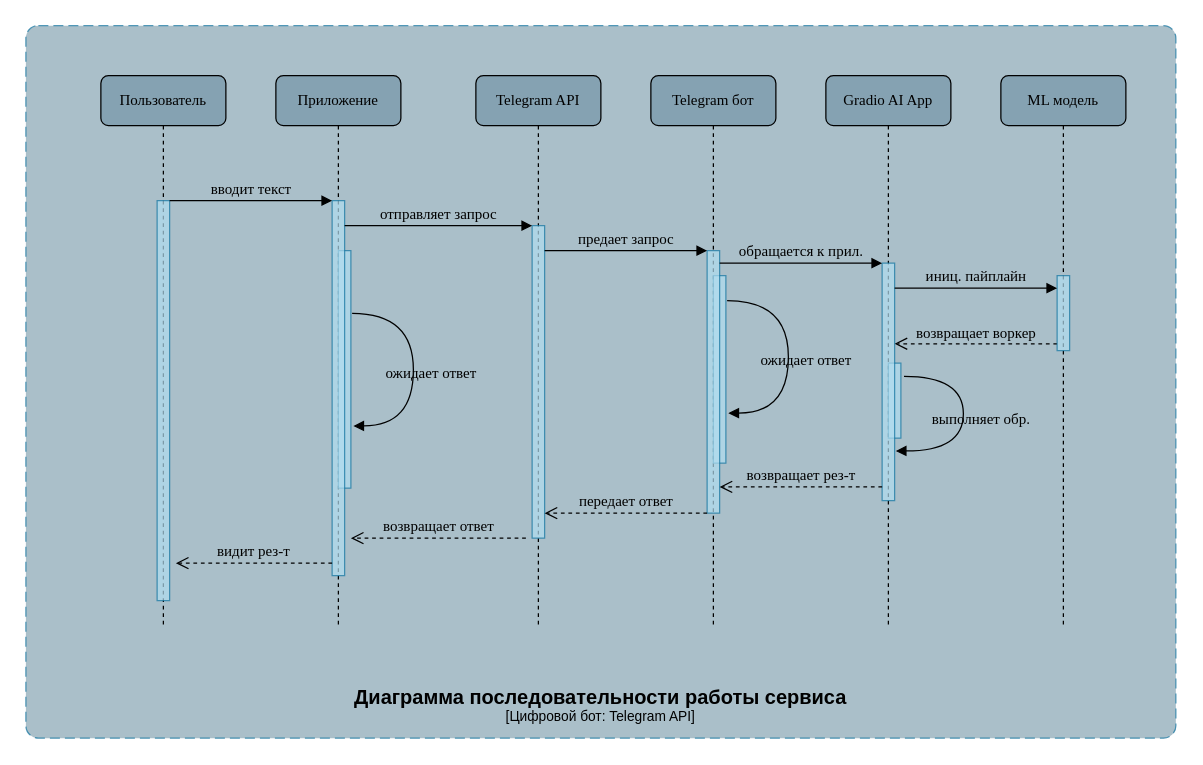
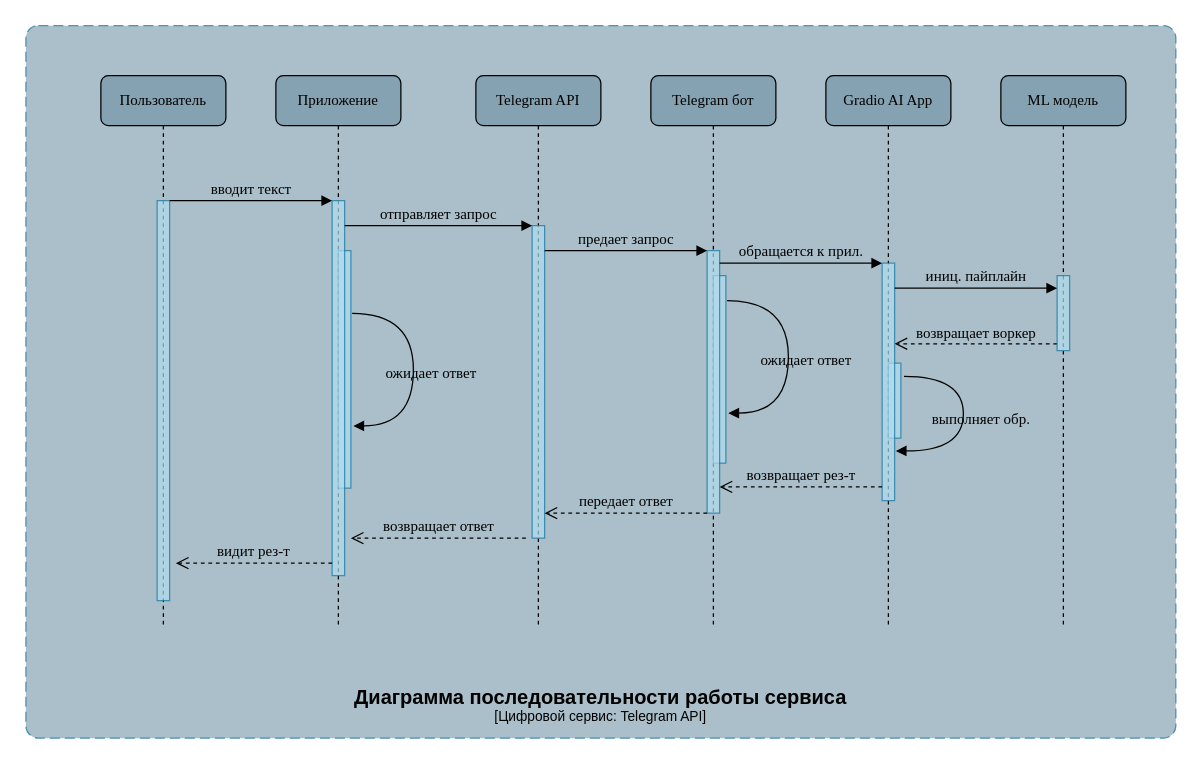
(601, 708) -> (601, 708)
